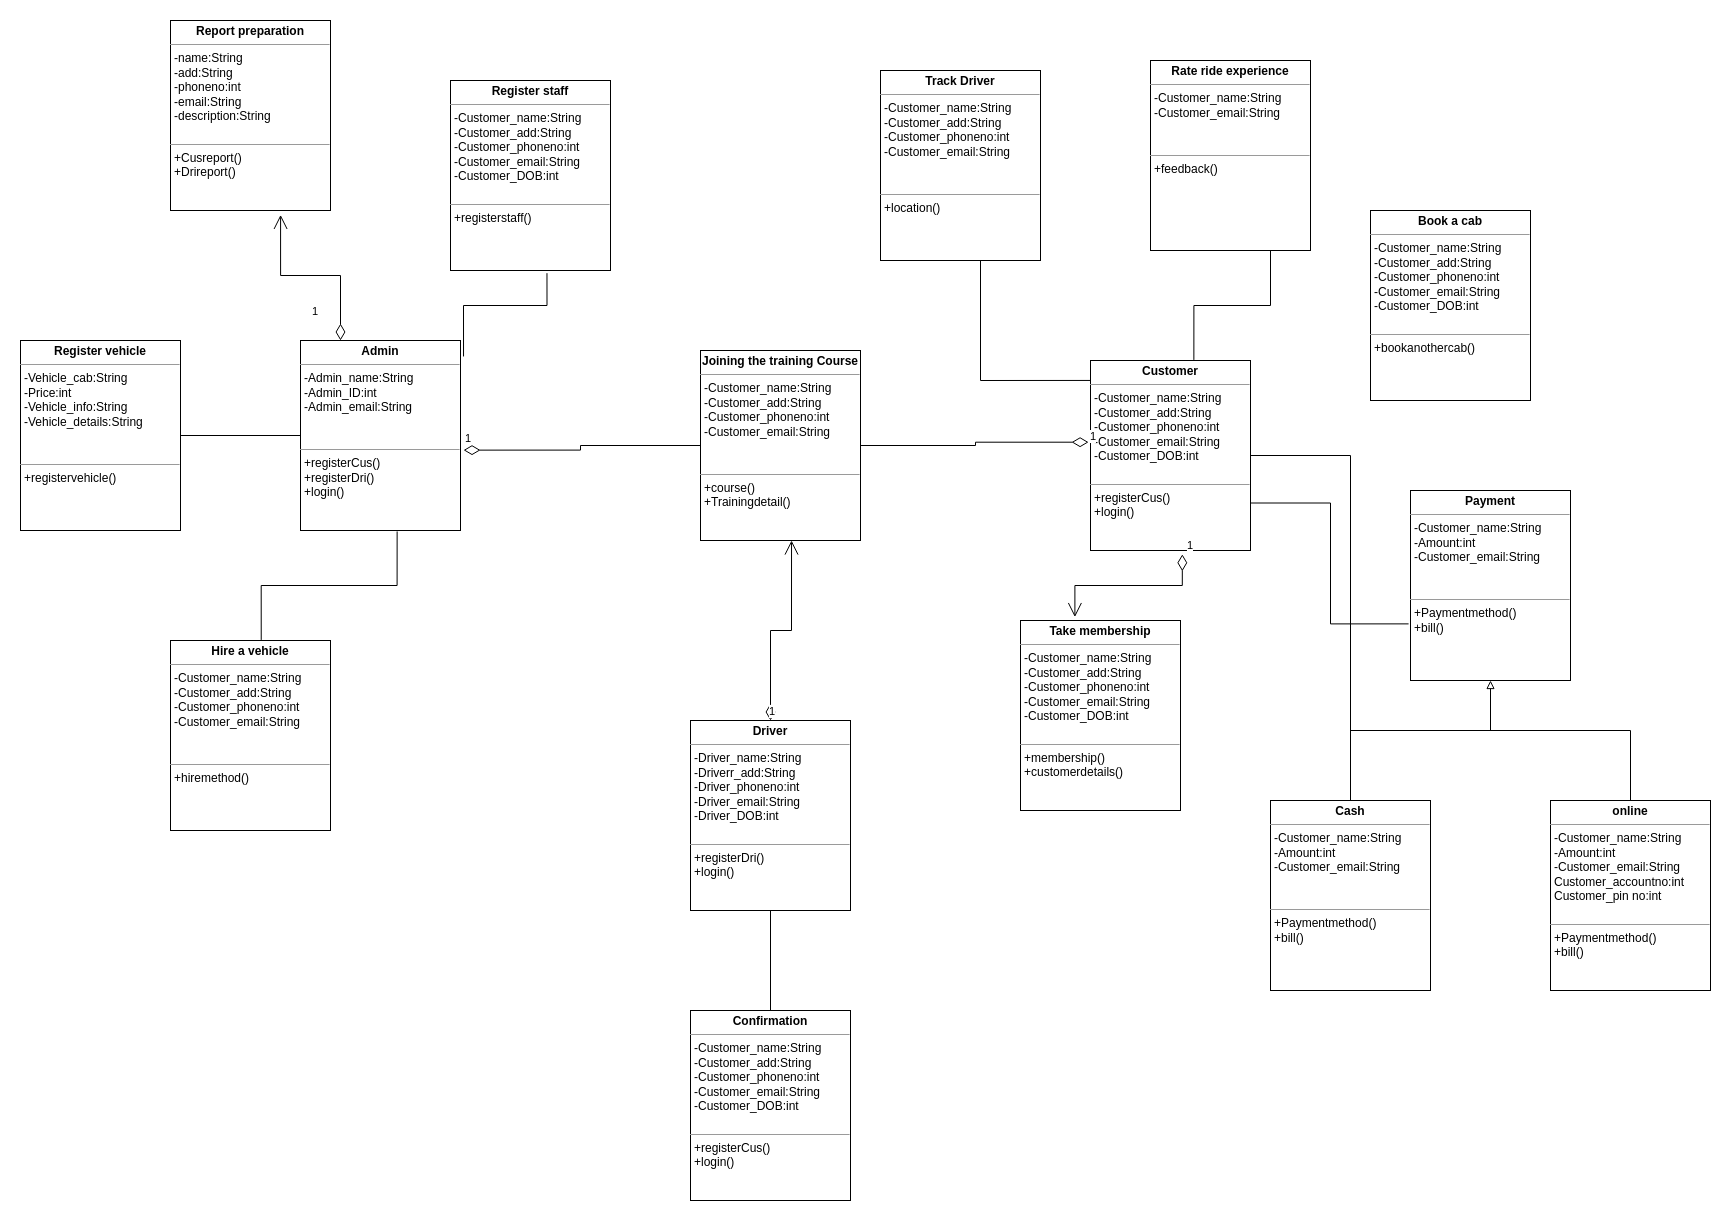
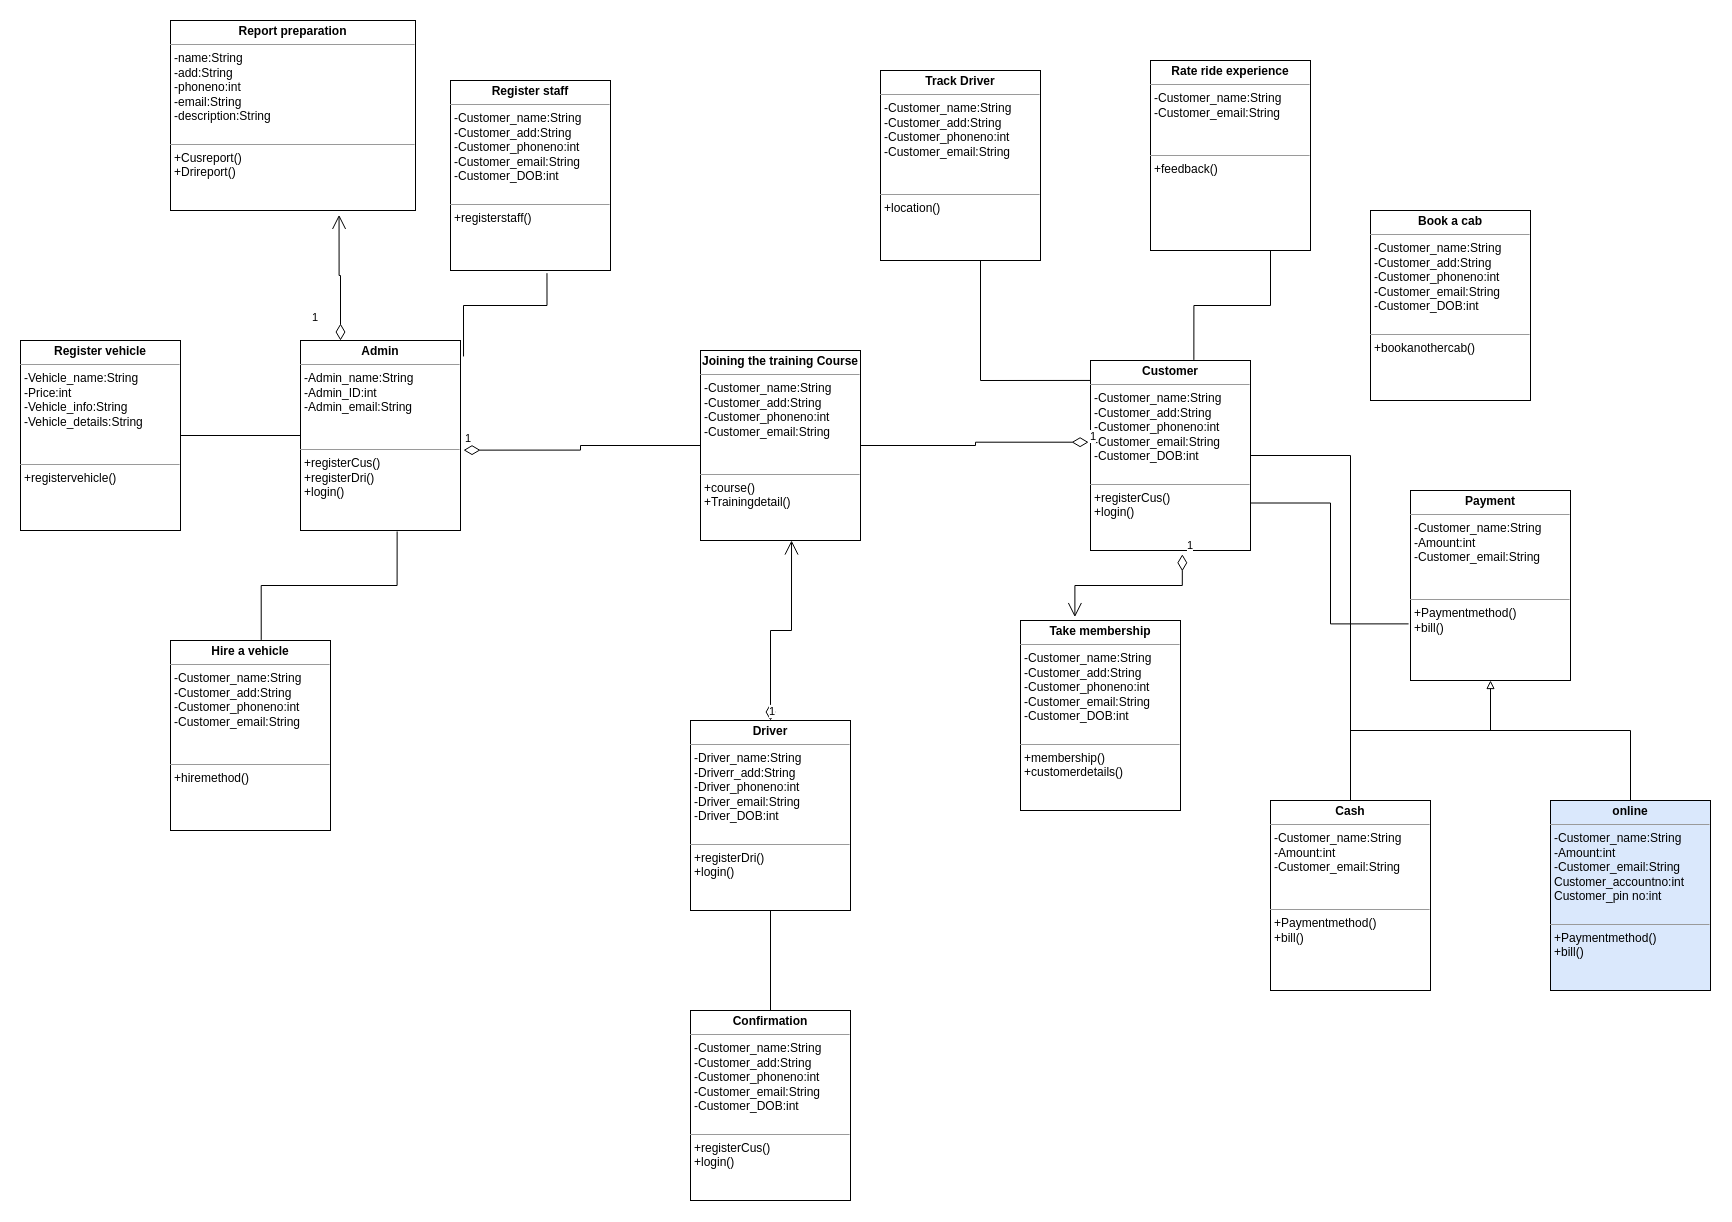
(251, 116) -> (293, 116)
(88, 384) -> (88, 384)
(1631, 896) -> (1631, 896)
